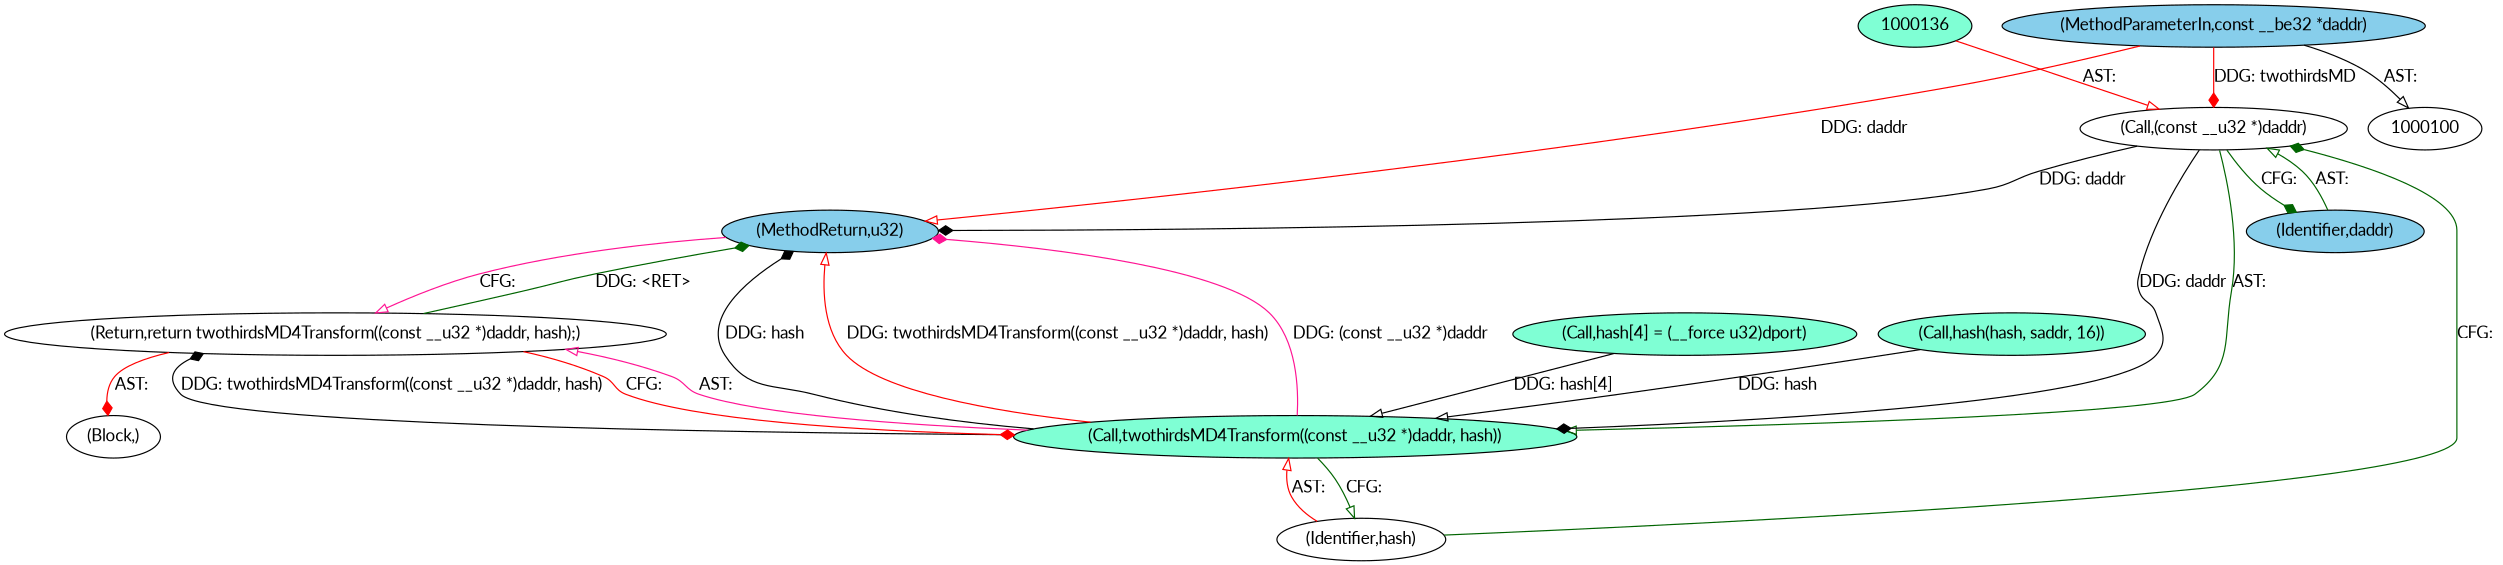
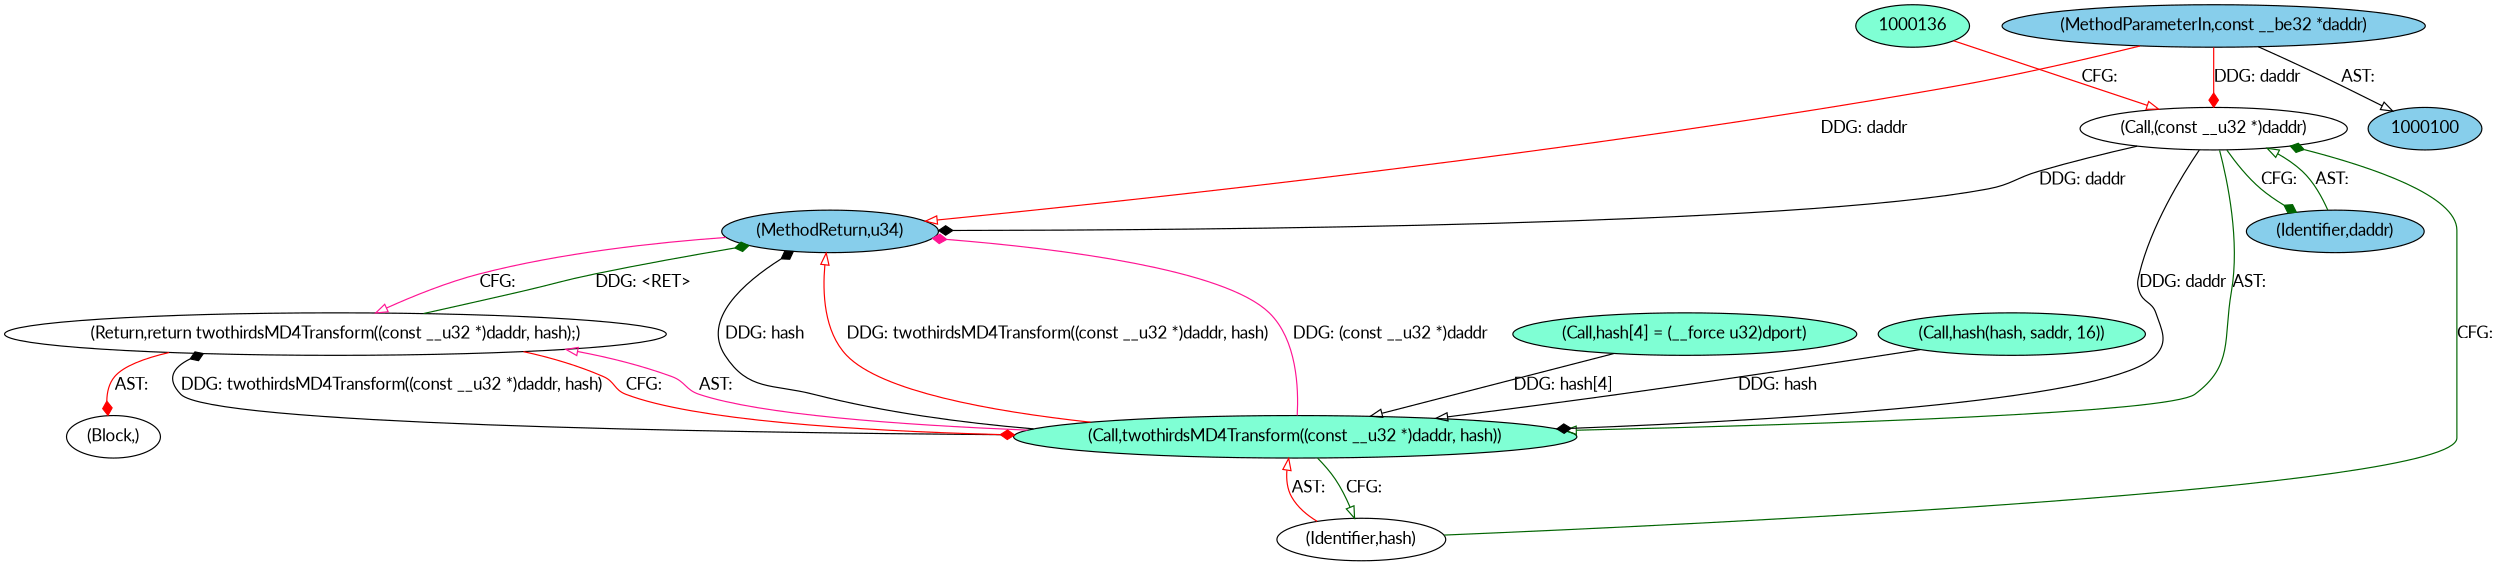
(2102, 77) -> (2102, 77)
(2285, 77) -> (2257, 77)
(2425, 129) -> (2425, 129)
(830, 231) -> (830, 231)
